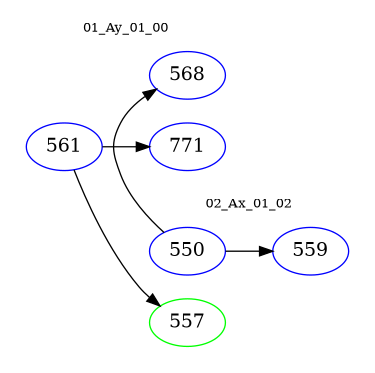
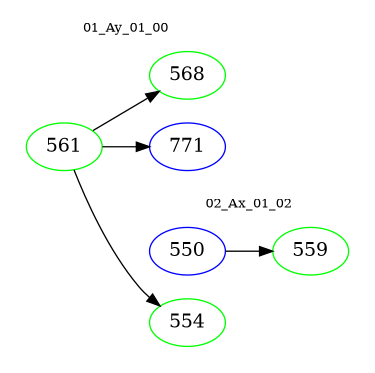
(187, 75) -> (187, 75)
(64, 147) -> (64, 147)
(118, 167) -> (120, 114)
(311, 251) -> (311, 251)
(187, 323) -> (187, 323)
